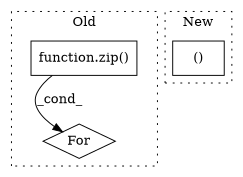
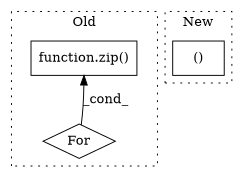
(35, 102) -> (83, 105)
